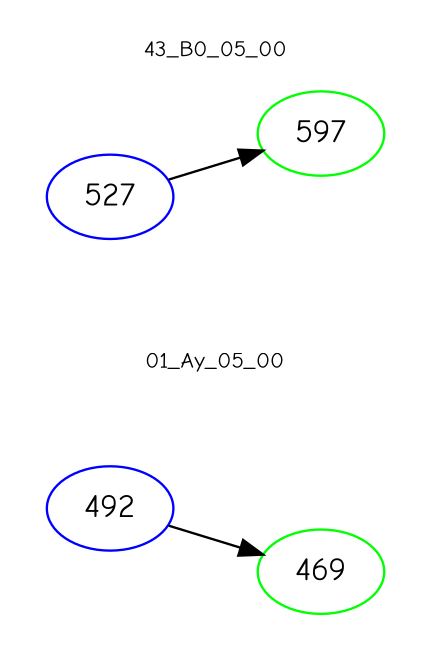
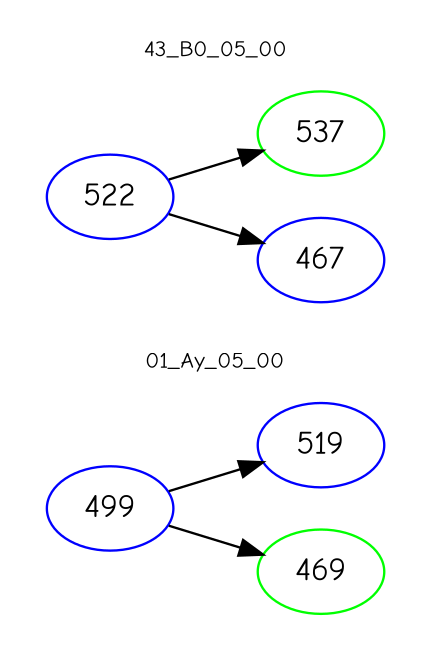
(321, 134) -> (321, 134)
(110, 197) -> (110, 197)
none -> (321, 260)
none -> (321, 445)
(110, 508) -> (110, 508)
